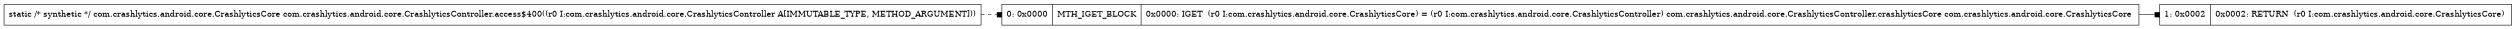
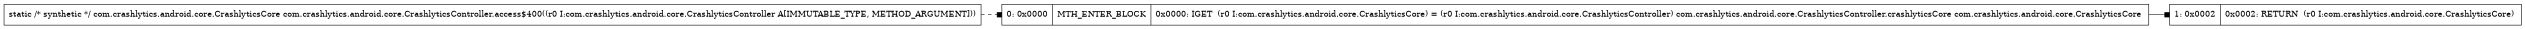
(1097, 14) -> (1102, 14)
